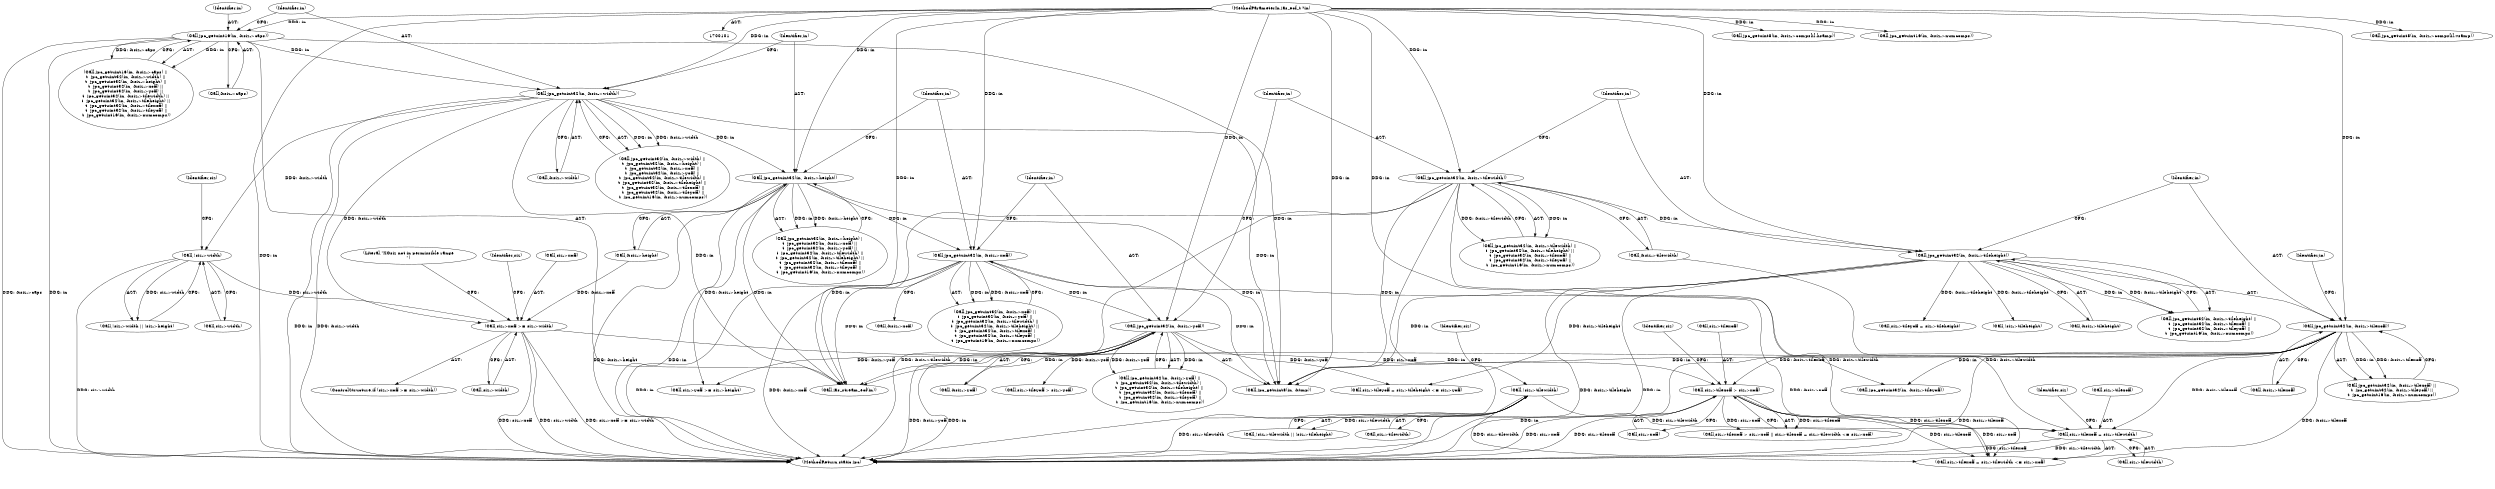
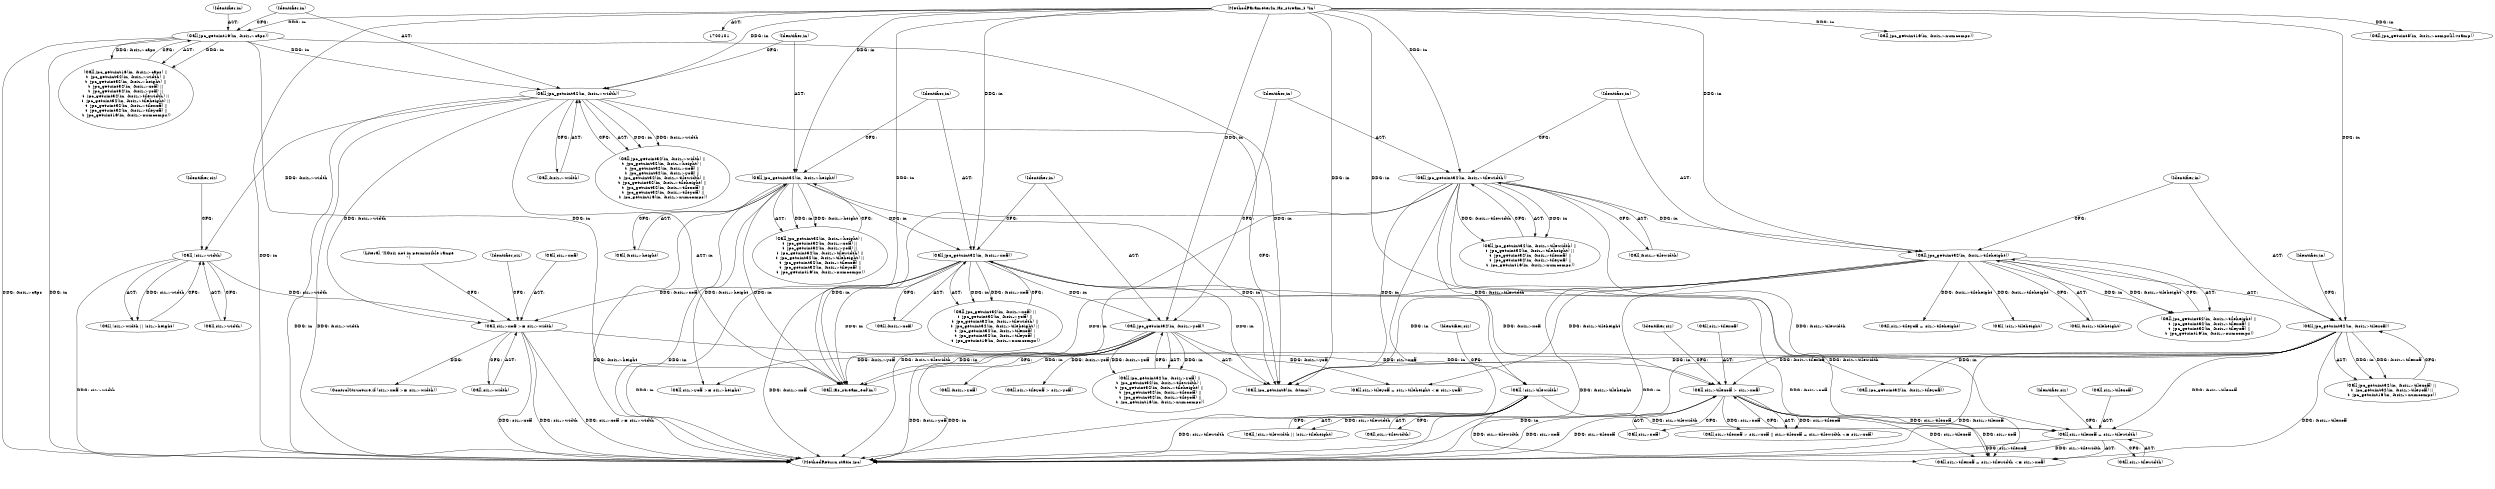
(1271, 8) -> (1271, 8)
(1783, 36) -> none
(228, 94) -> none
(691, 130) -> none
(582, 219) -> (582, 219)
(705, 256) -> (705, 256)
(1265, 256) -> (1265, 256)
(579, 289) -> (739, 288)
none -> (932, 292)
none -> (1417, 292)
none -> (1271, 293)
none -> (1460, 293)
(1856, 347) -> (1789, 305)
(1056, 354) -> none
(457, 360) -> (457, 360)
(2273, 390) -> none
